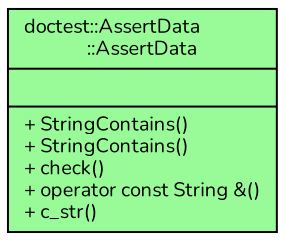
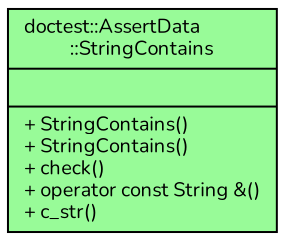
(142, 49) -> (142, 49)
